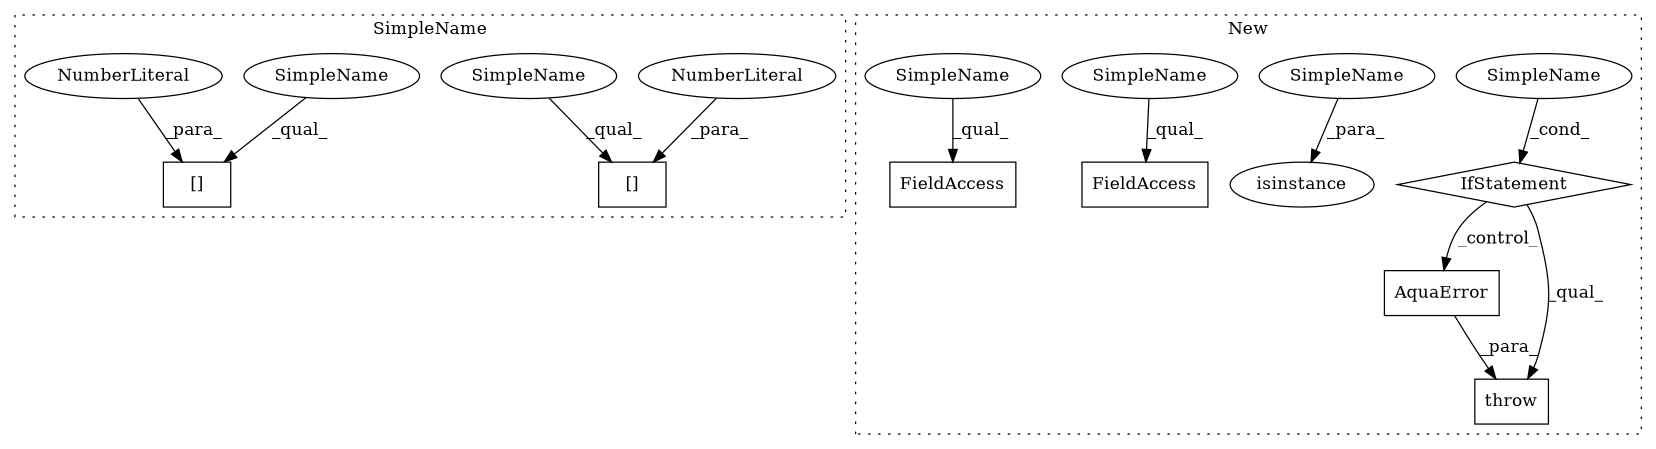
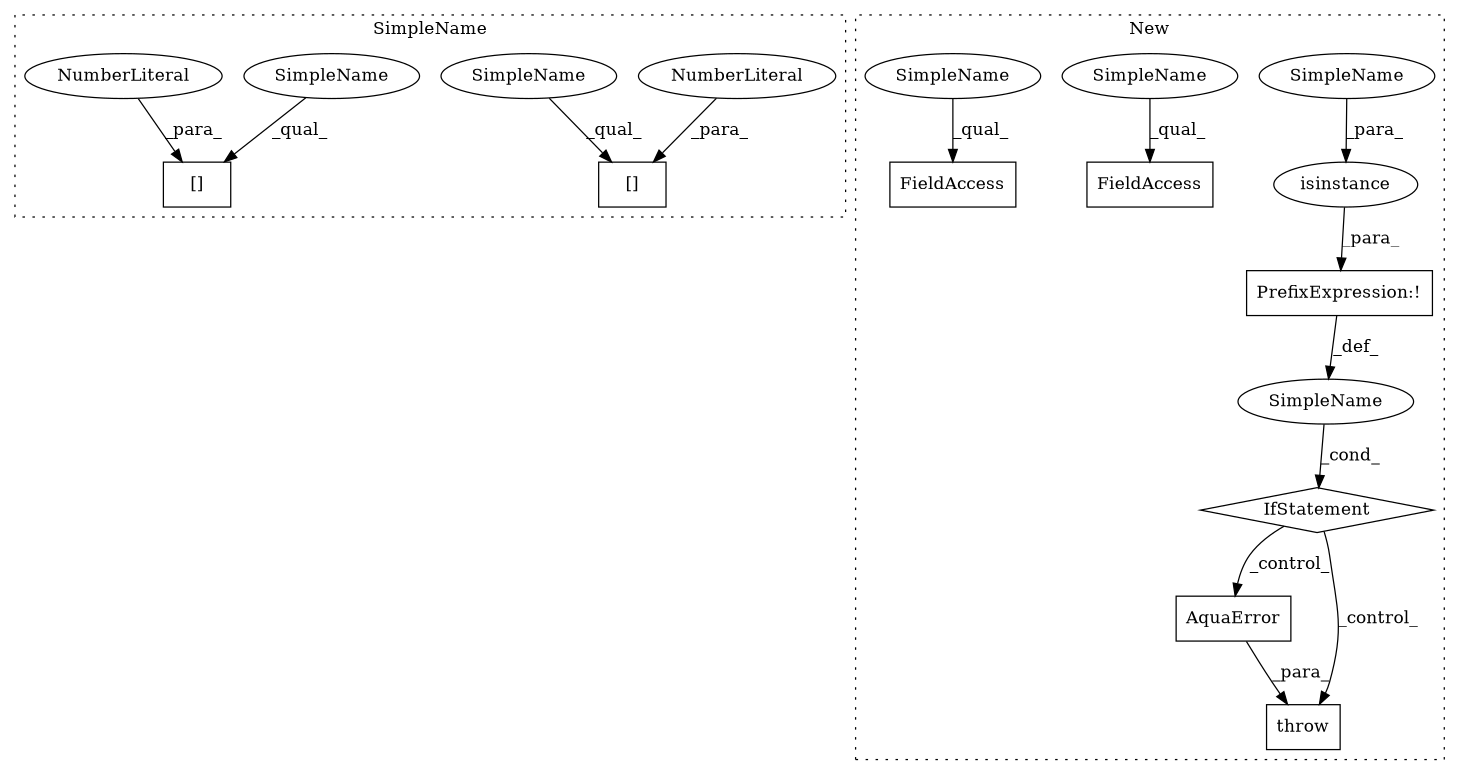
none -> (1340, 293)
(1576, 293) -> (1378, 619)
